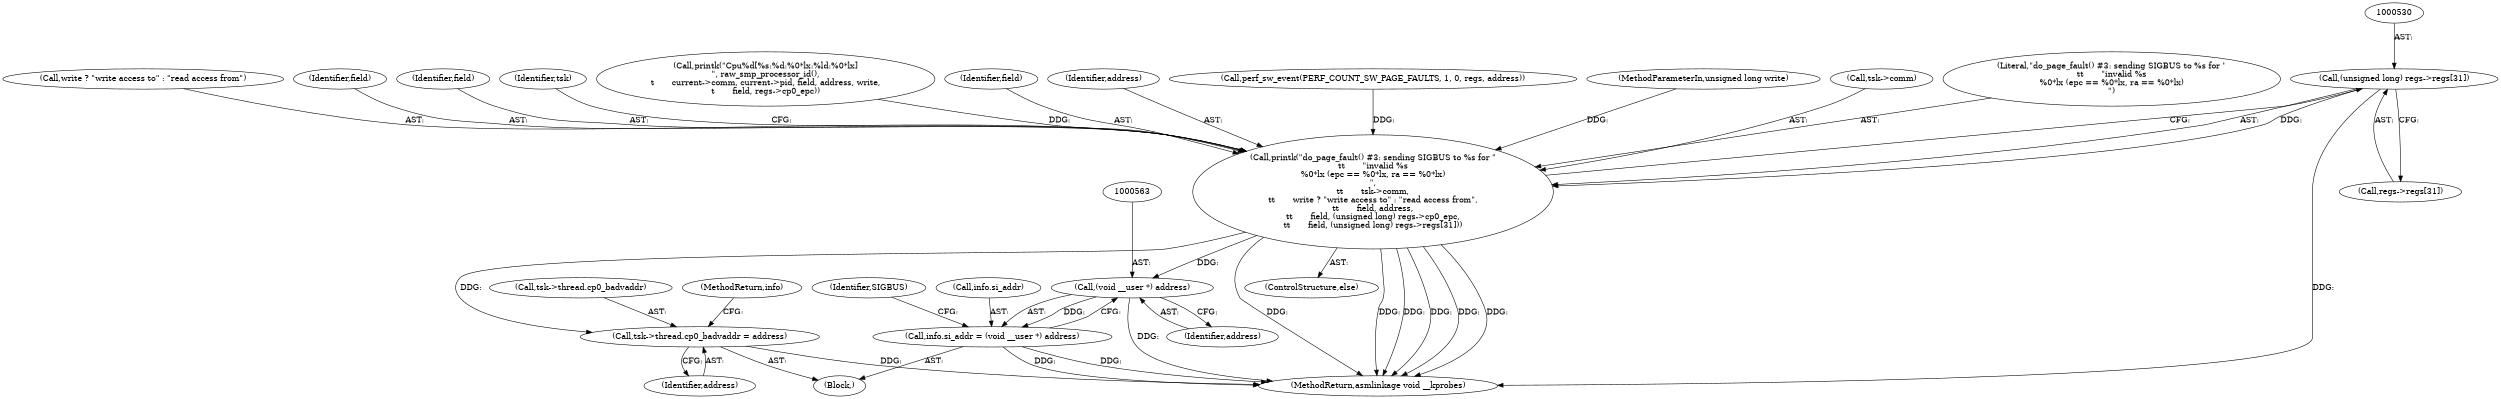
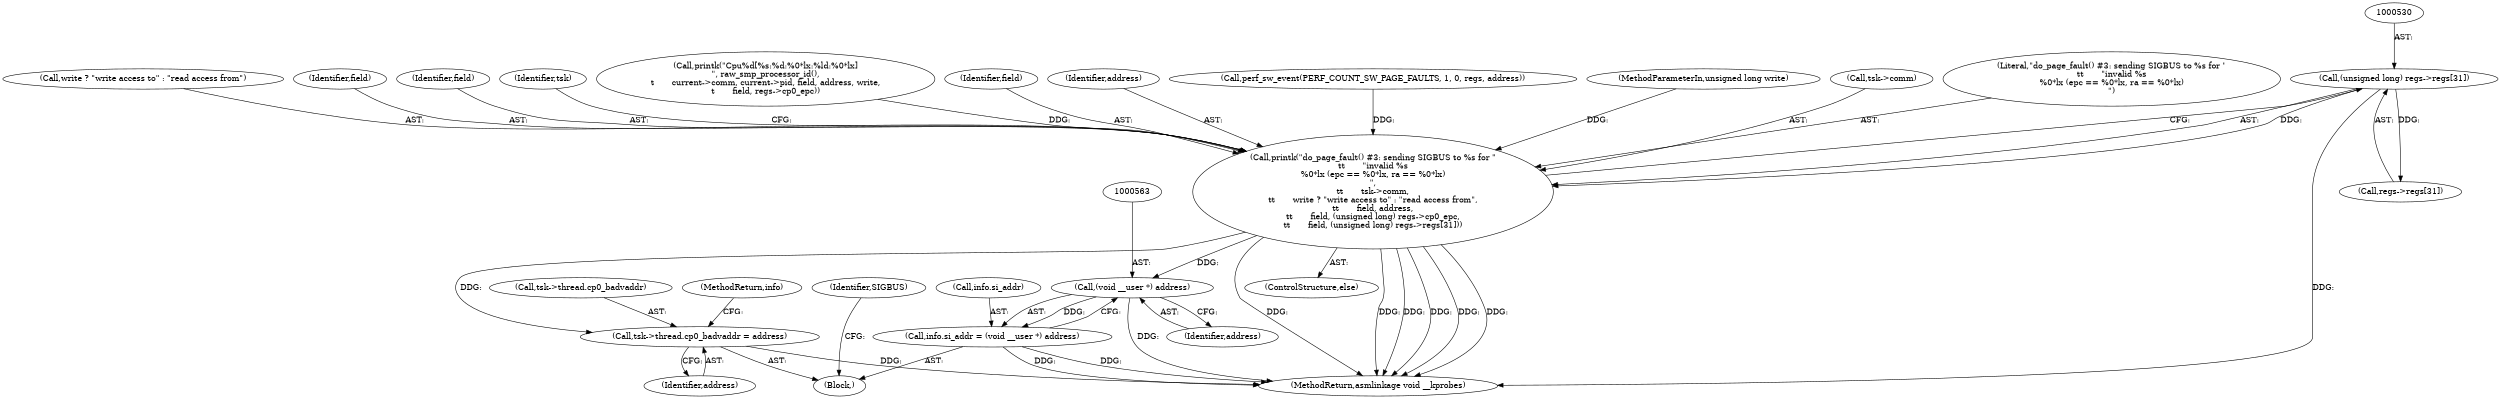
(2410, 120) -> (2410, 120)
(927, 311) -> (843, 332)
